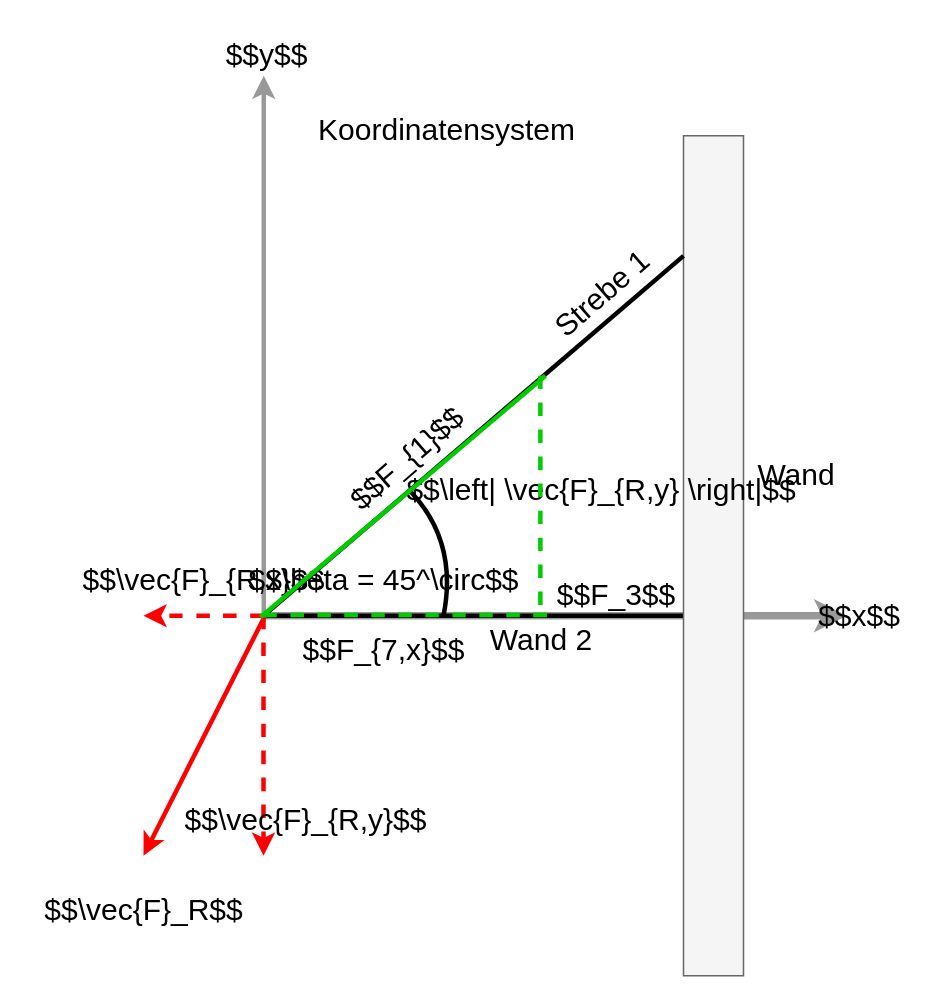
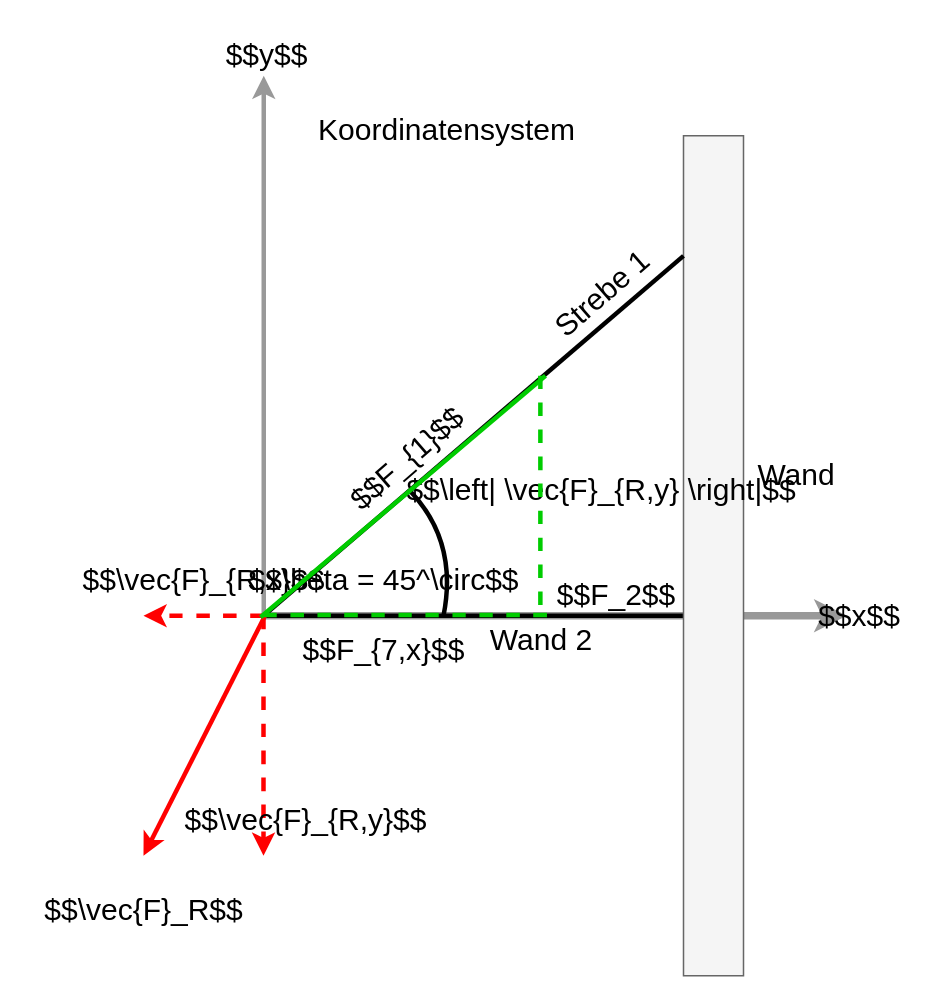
(617, 593) -> (617, 593)
